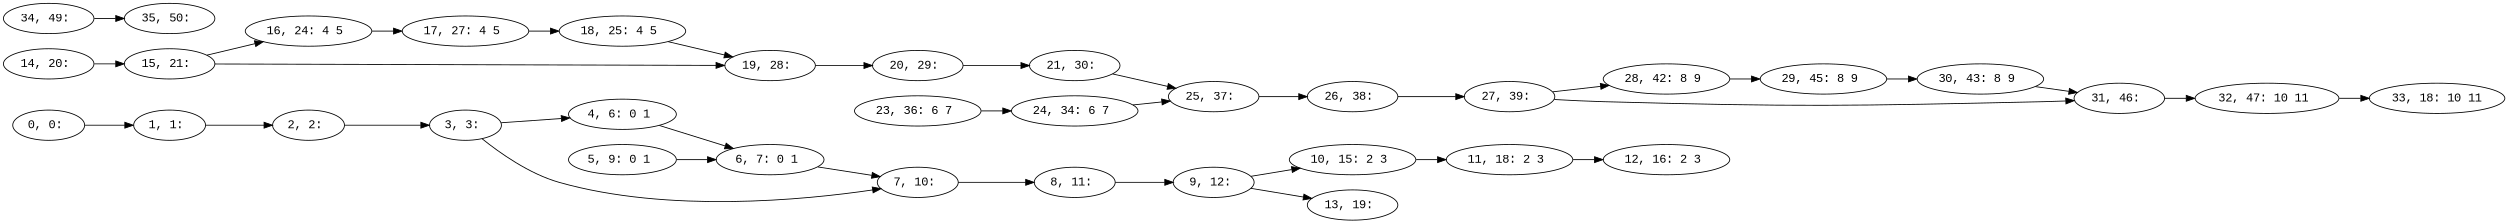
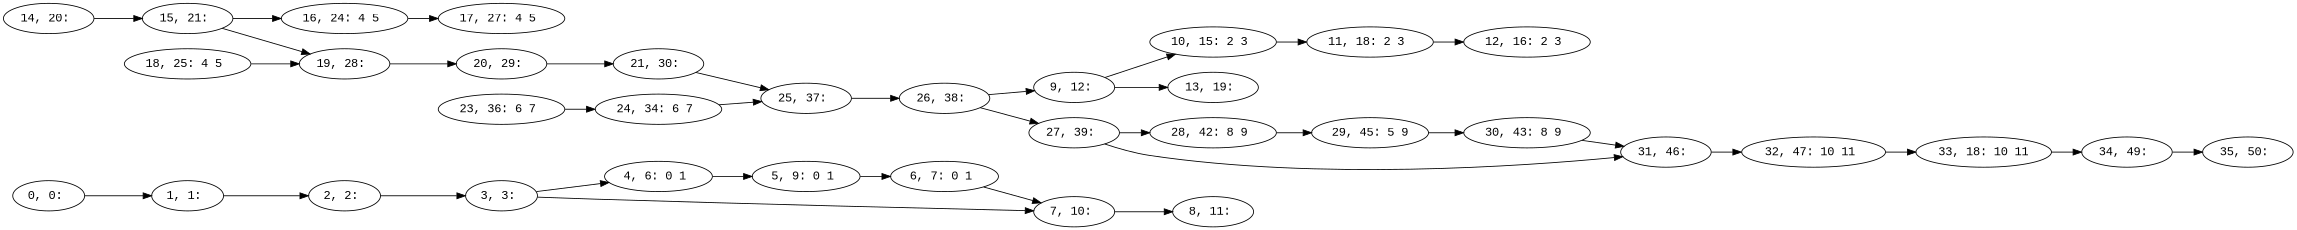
(540, 31) -> none
(1823, 79) -> (1370, 133)
(692, 136) -> (728, 176)
none -> (2062, 152)
(1140, 182) -> (1007, 93)
